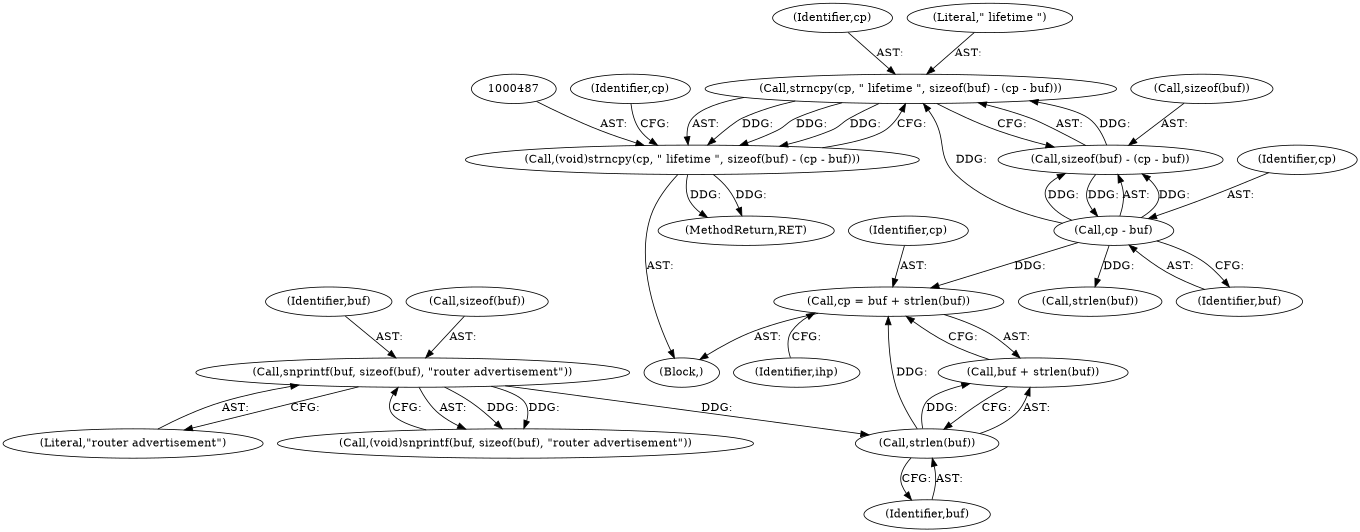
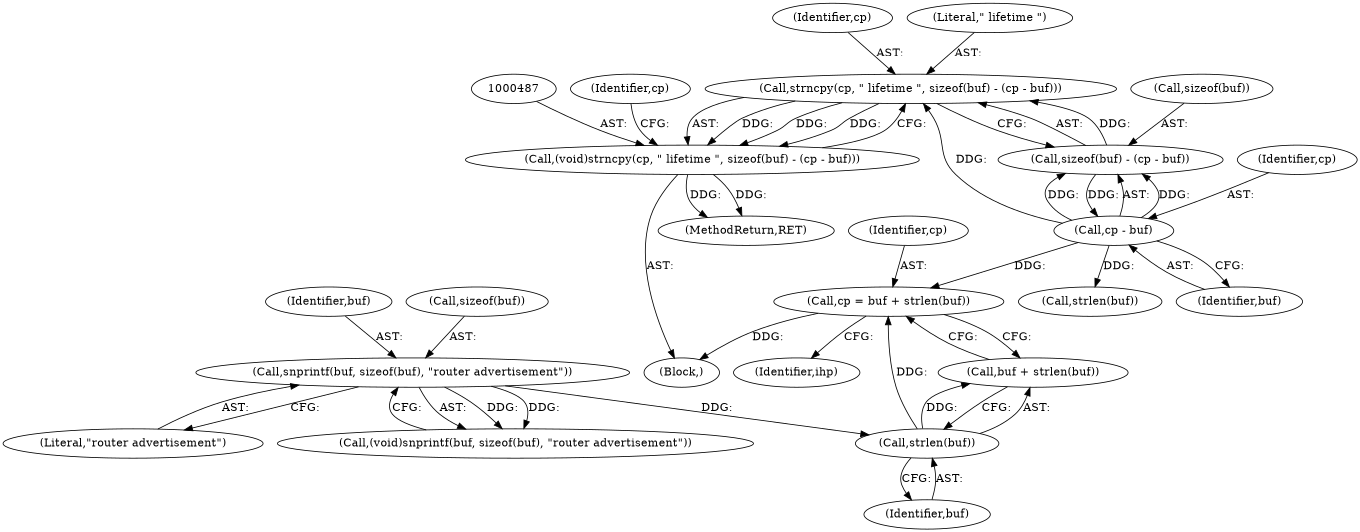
(790, 334) -> (841, 333)
(770, 337) -> (770, 337)
(1019, 337) -> (1019, 337)
